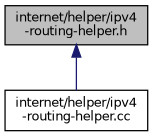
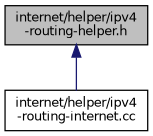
(76, 110) -> (76, 110)
